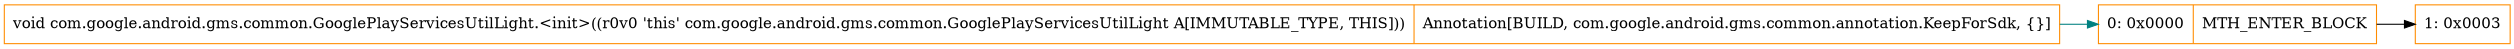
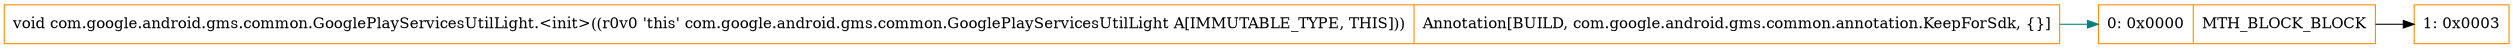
(2285, 24) -> (2284, 24)
